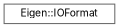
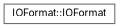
(59, 14) -> (59, 14)
